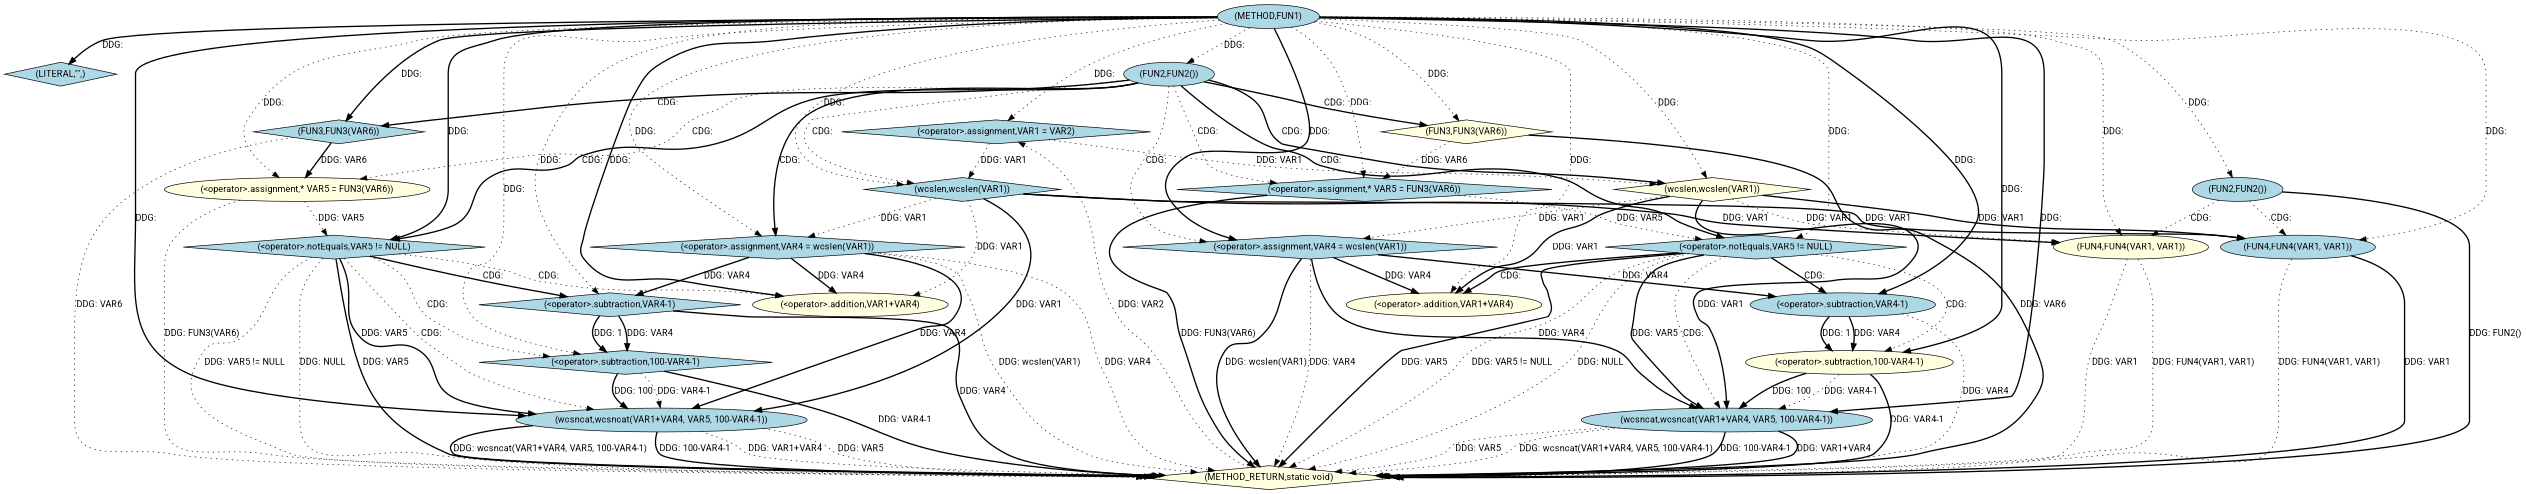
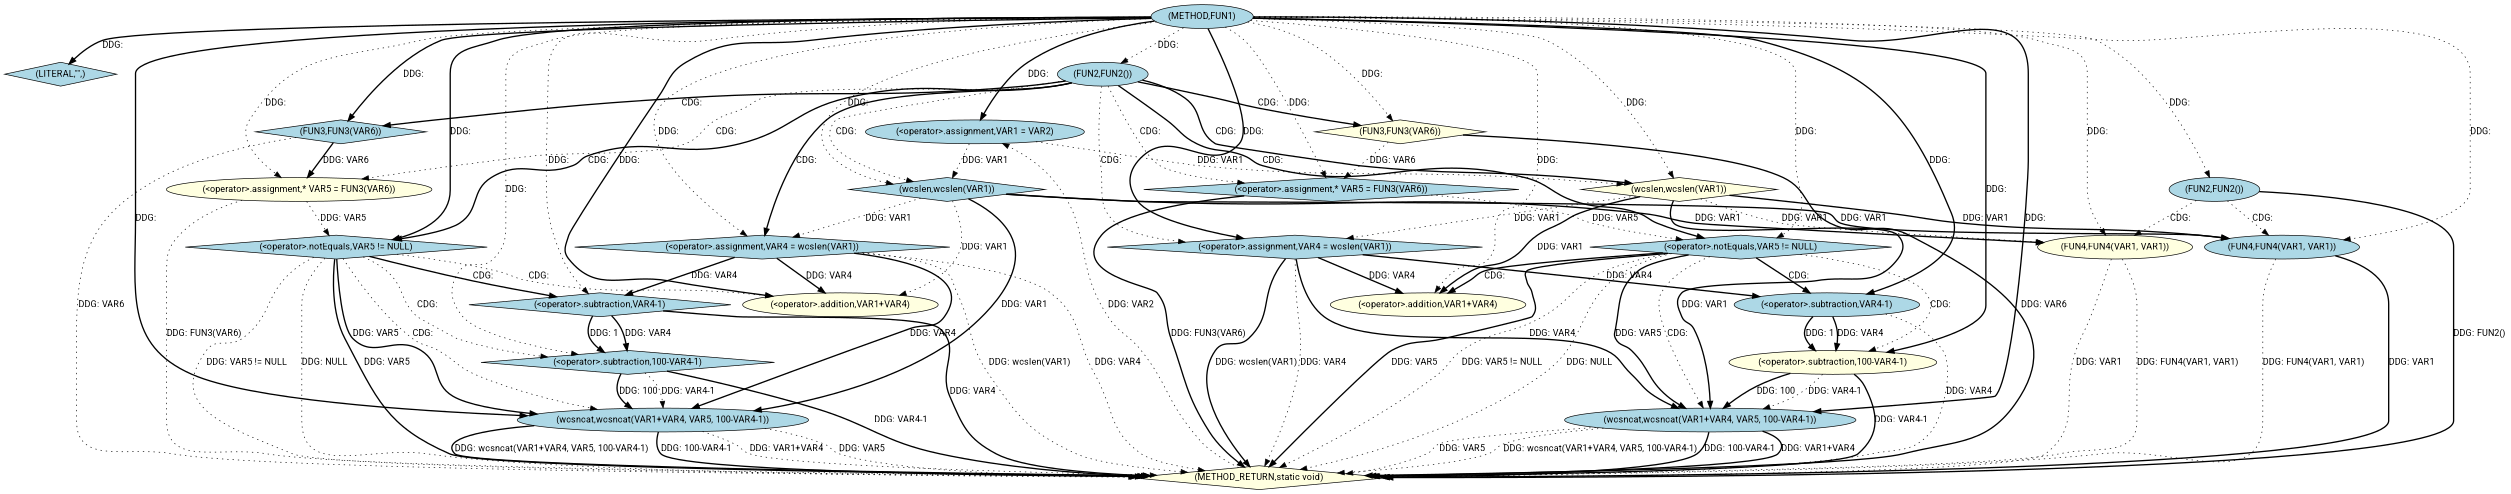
(1113, 54) -> (1057, 47)
(996, 132) -> (975, 132)
